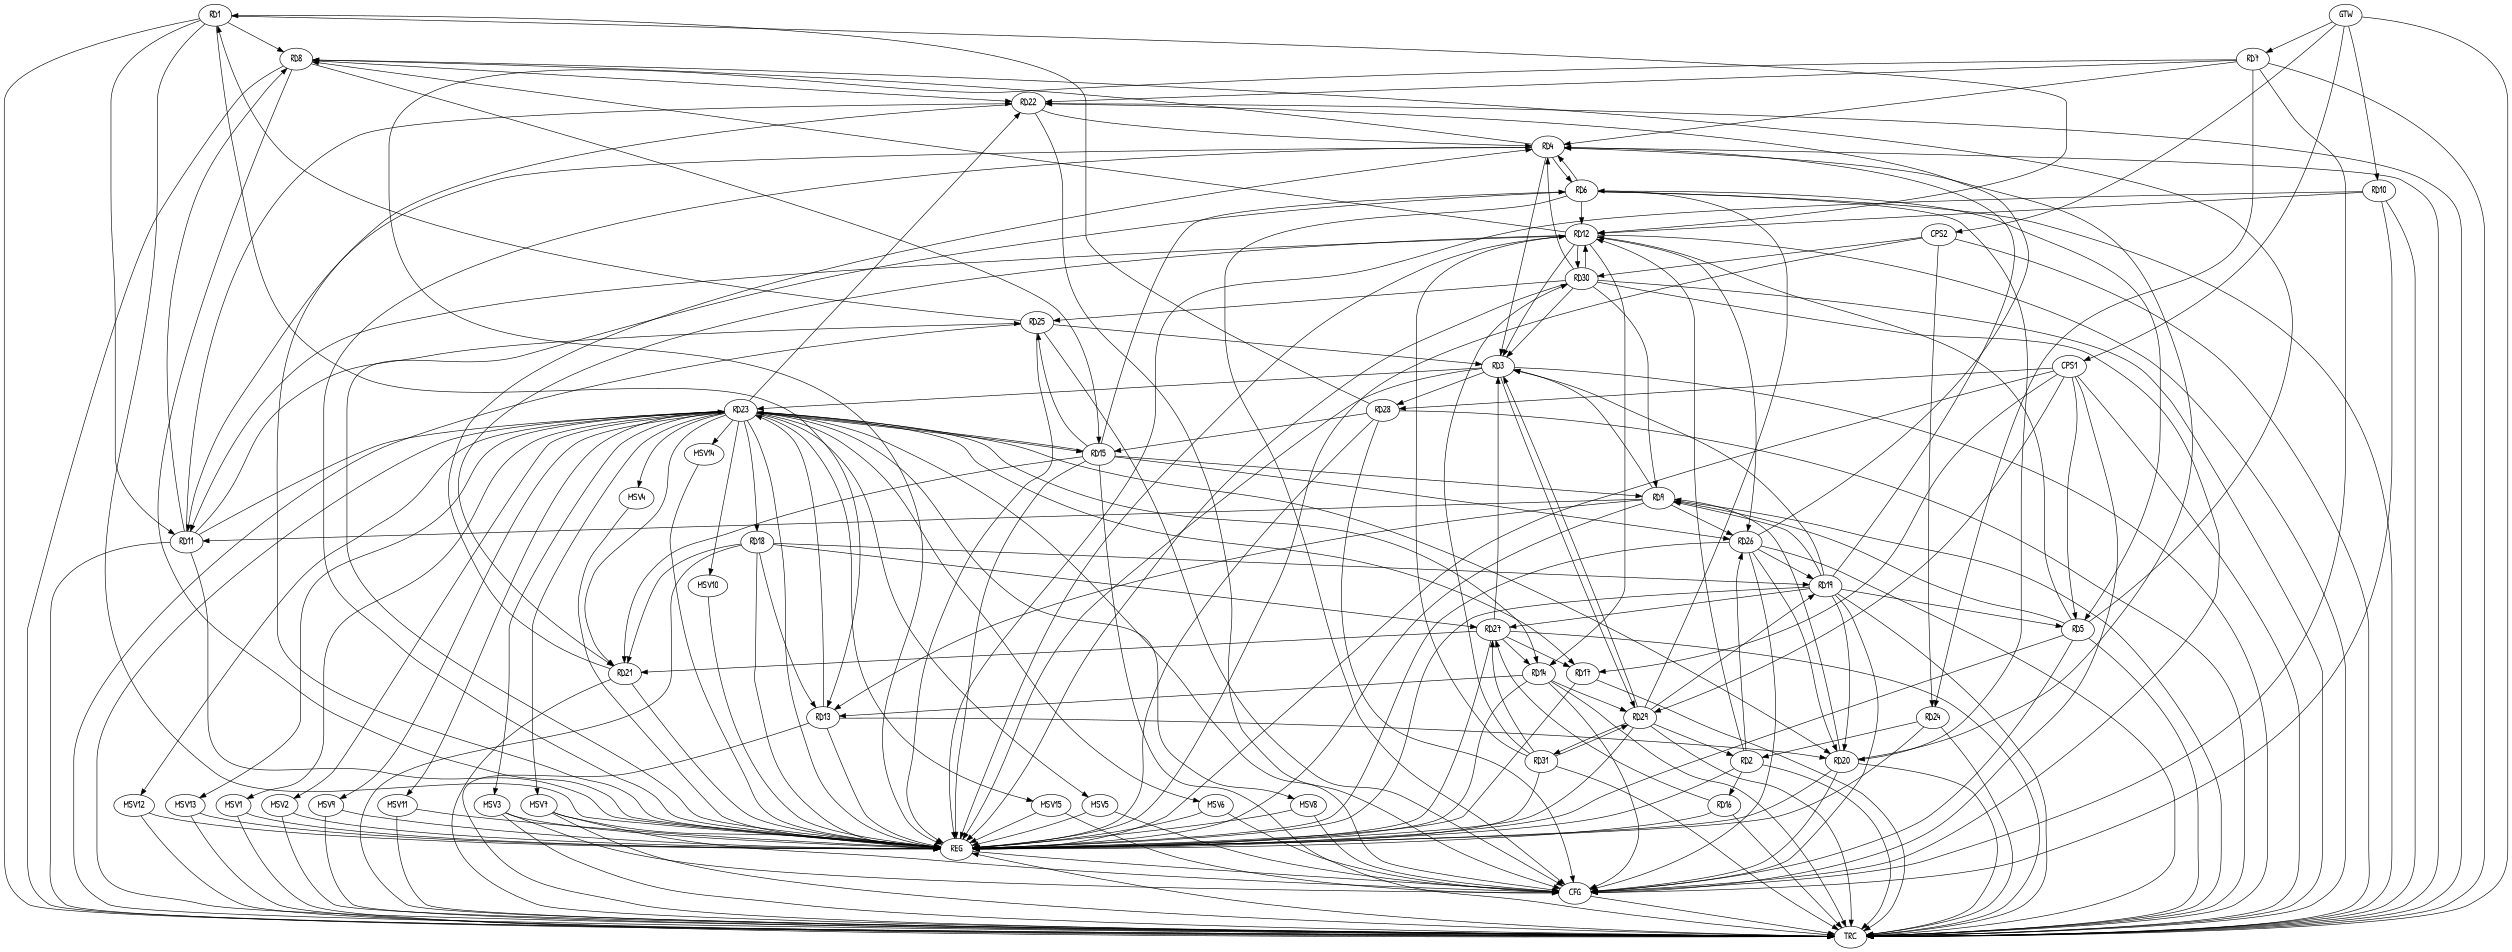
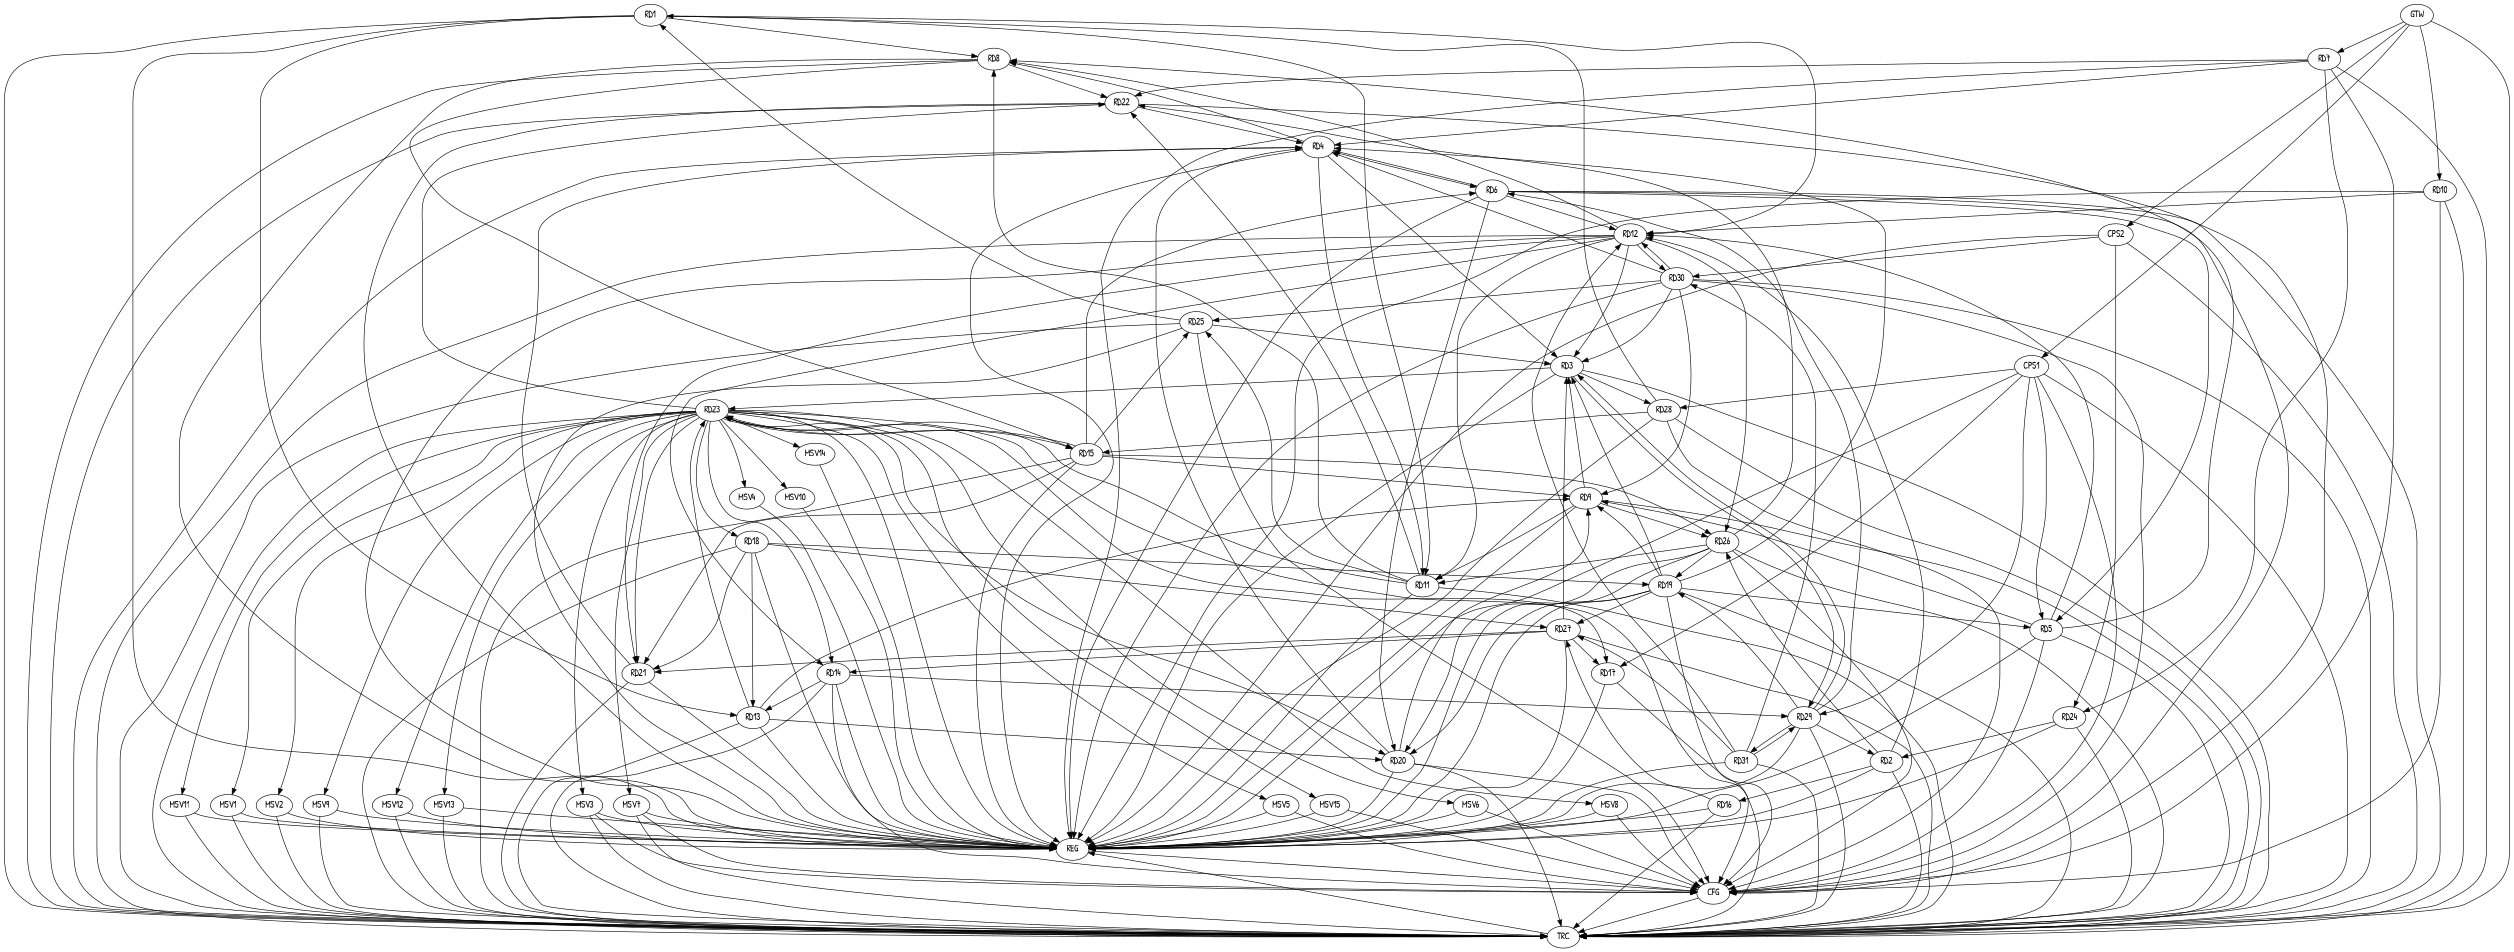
none -> (1582, 563)
(1188, 569) -> (1166, 546)
